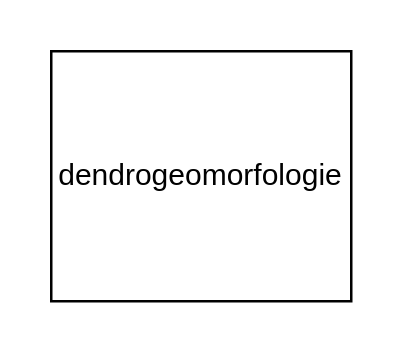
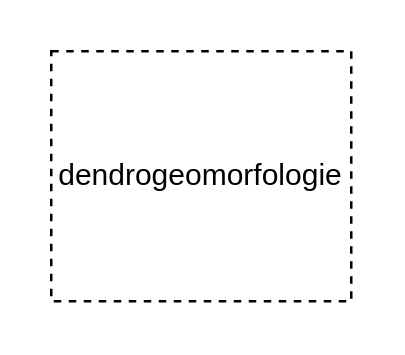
(201, 176) -> (201, 176)
